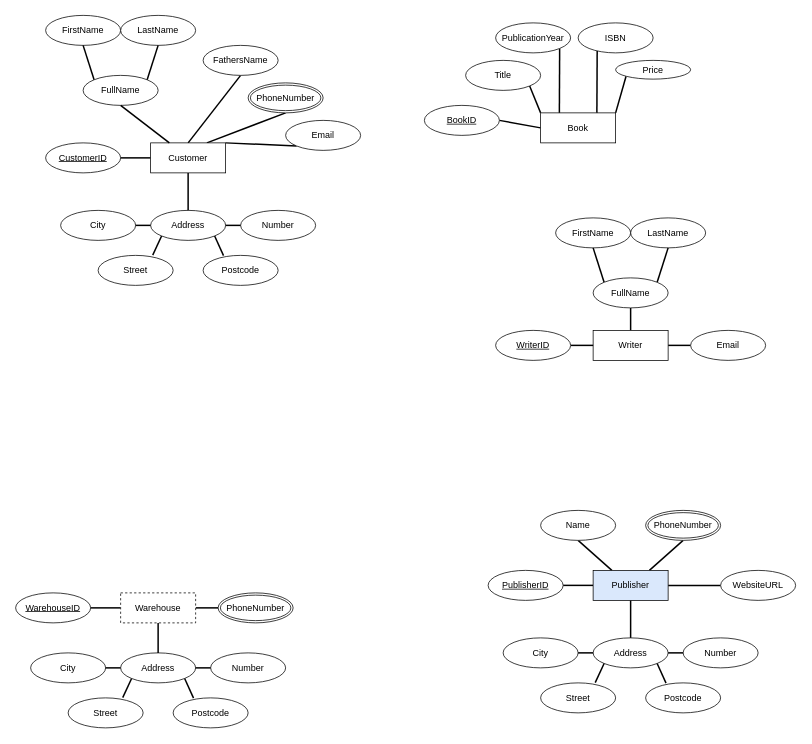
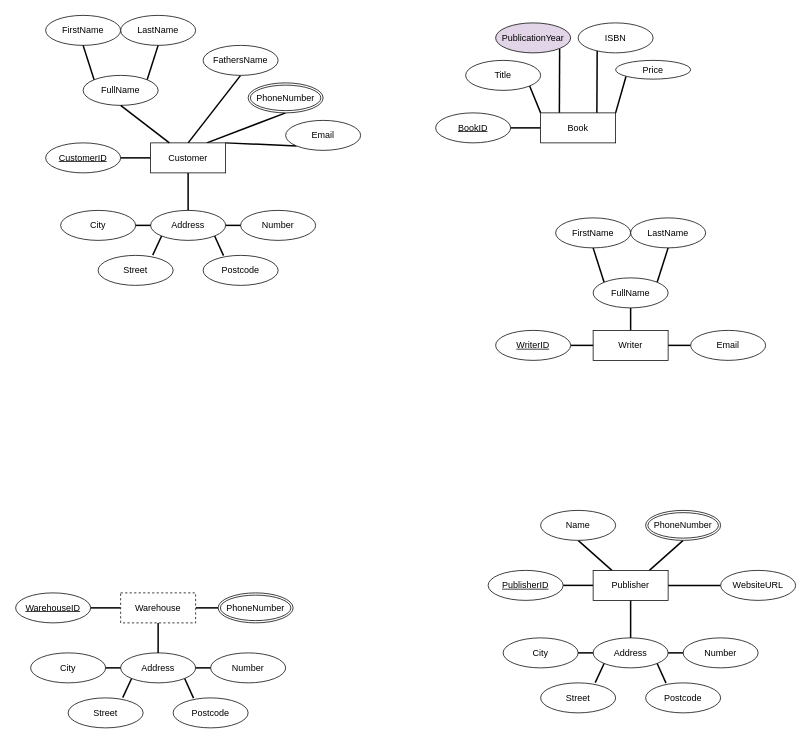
(533, 38) -> (533, 38)
(462, 120) -> (473, 128)
(630, 585) -> (630, 585)
